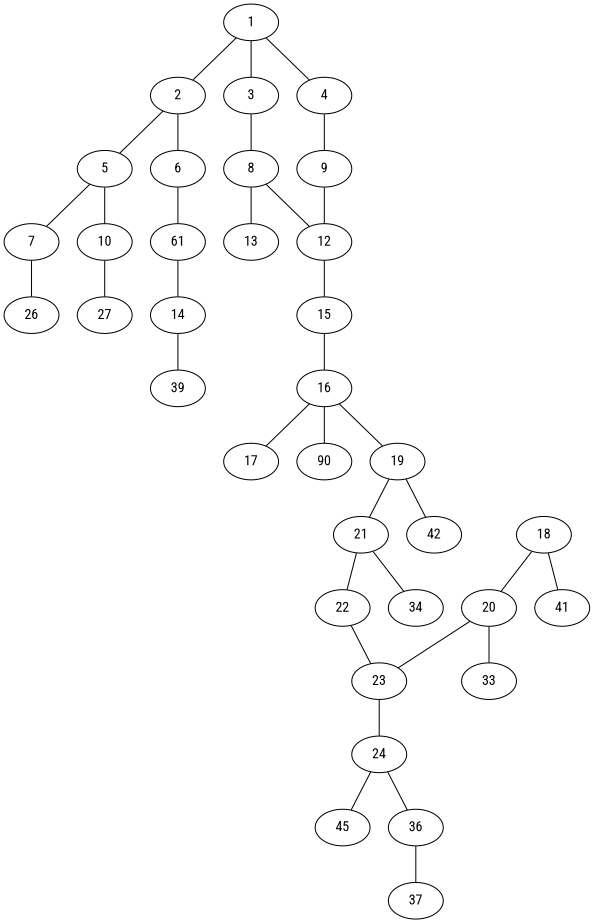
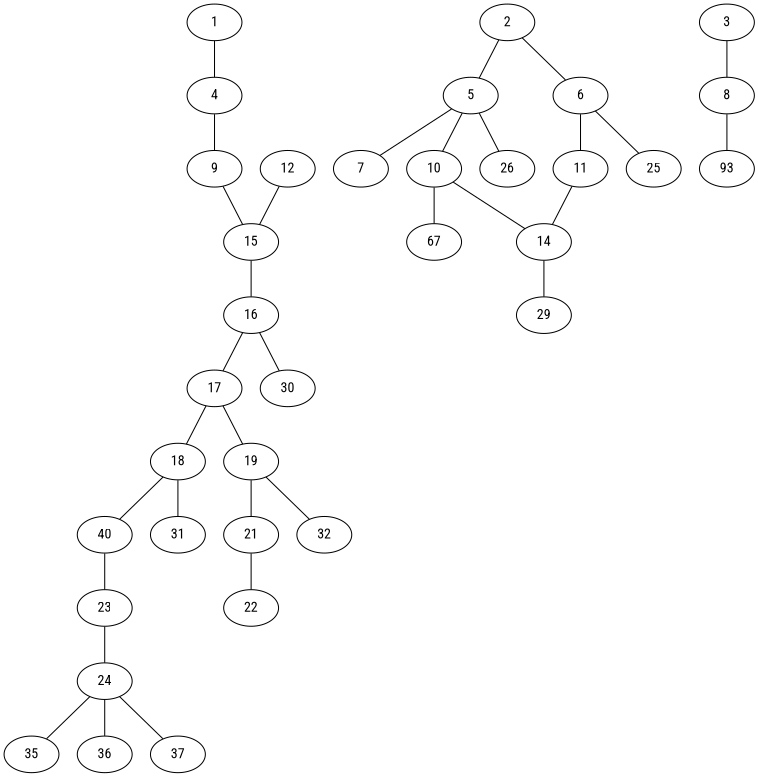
(215, 59) -> none
(251, 59) -> none
none -> (654, 169)
(288, 205) -> none
(324, 205) -> (233, 205)
none -> (489, 205)
(178, 242) -> (581, 169)
(251, 242) -> (727, 169)
(32, 279) -> (489, 132)
(105, 315) -> (434, 242)
(178, 388) -> (544, 315)
none -> (196, 425)
(361, 425) -> (233, 425)
(324, 462) -> (288, 388)
(434, 535) -> (324, 535)
(416, 608) -> none
(489, 608) -> (105, 535)
(562, 608) -> (178, 535)
(361, 645) -> none
(489, 681) -> none
(343, 828) -> (32, 754)
(416, 864) -> (141, 718)
